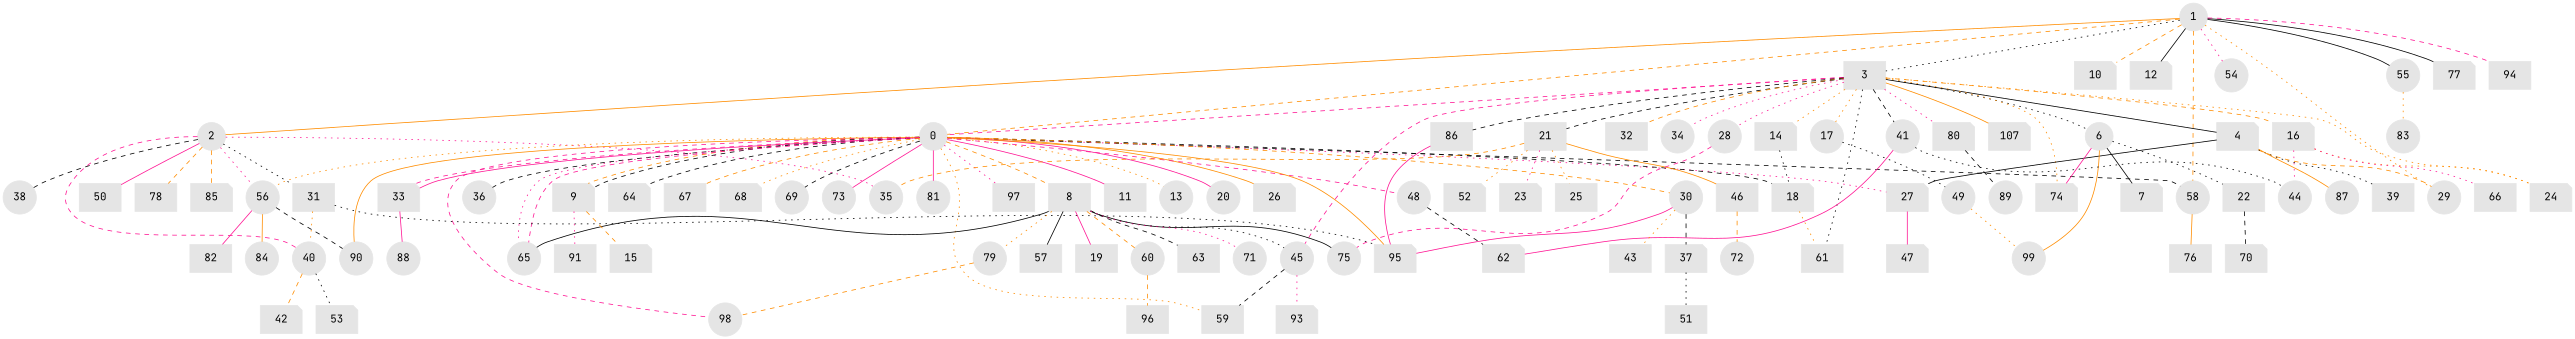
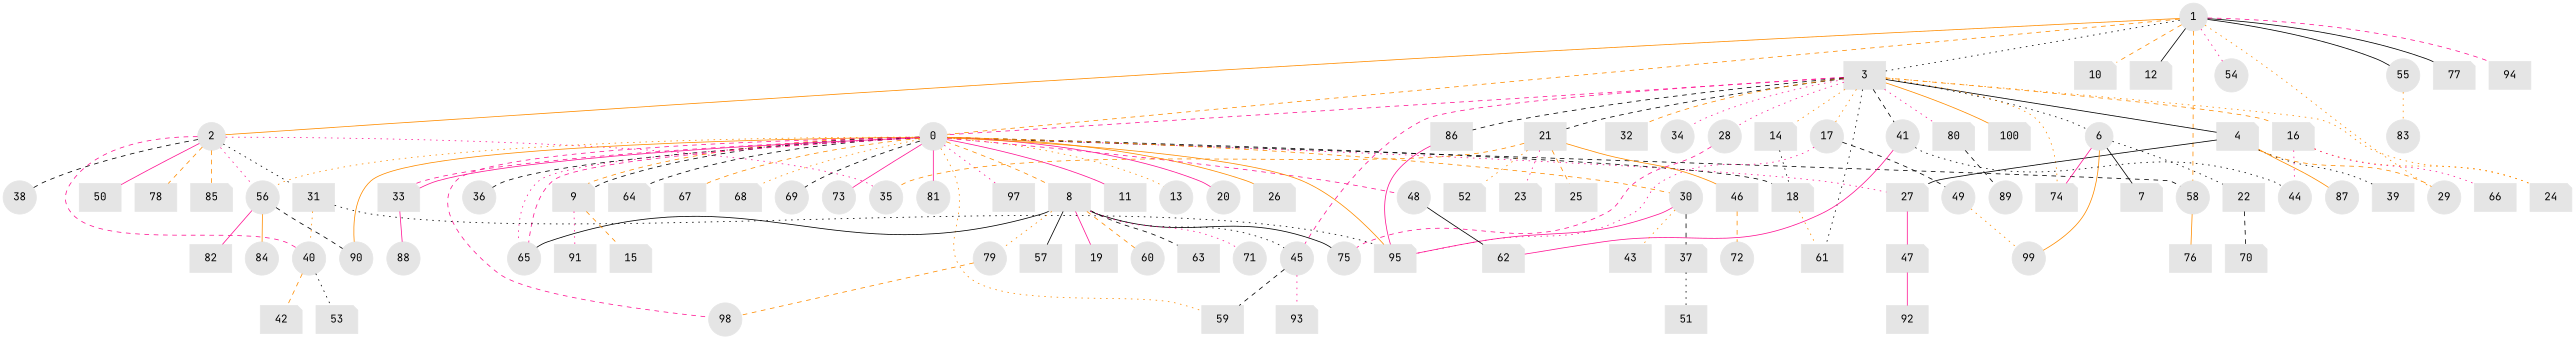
(2009, 136) -> (2009, 136)
(1895, 162) -> (1895, 162)
(1561, 168) -> (1561, 168)
none -> (1624, 218)
(1451, 223) -> (1451, 223)
(1148, 320) -> none
none -> (1907, 320)
